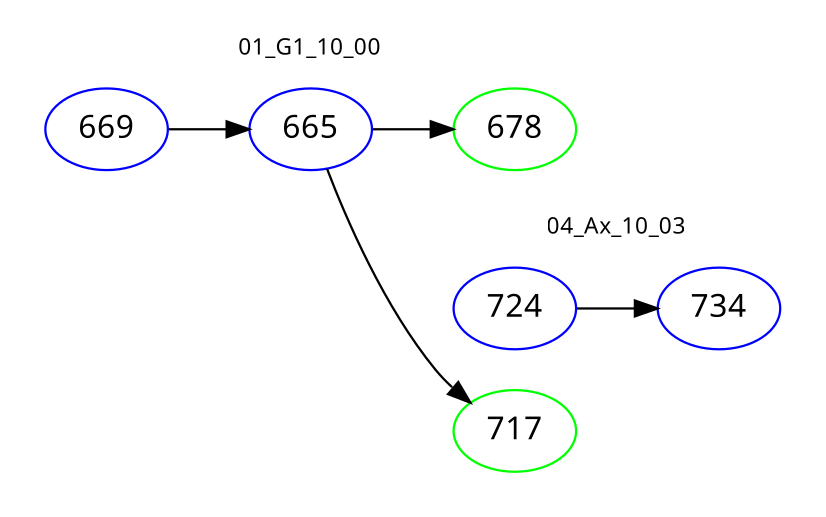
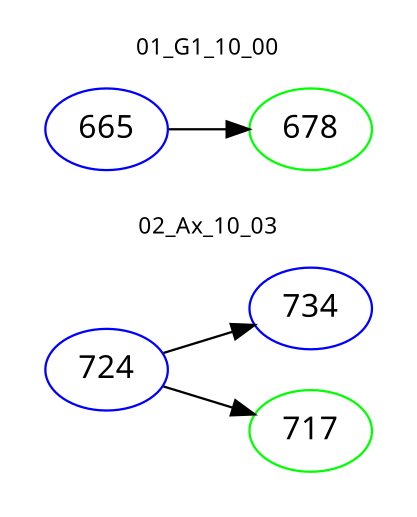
(107, 129) -> none
(617, 228) -> (209, 228)
(380, 284) -> (198, 397)
